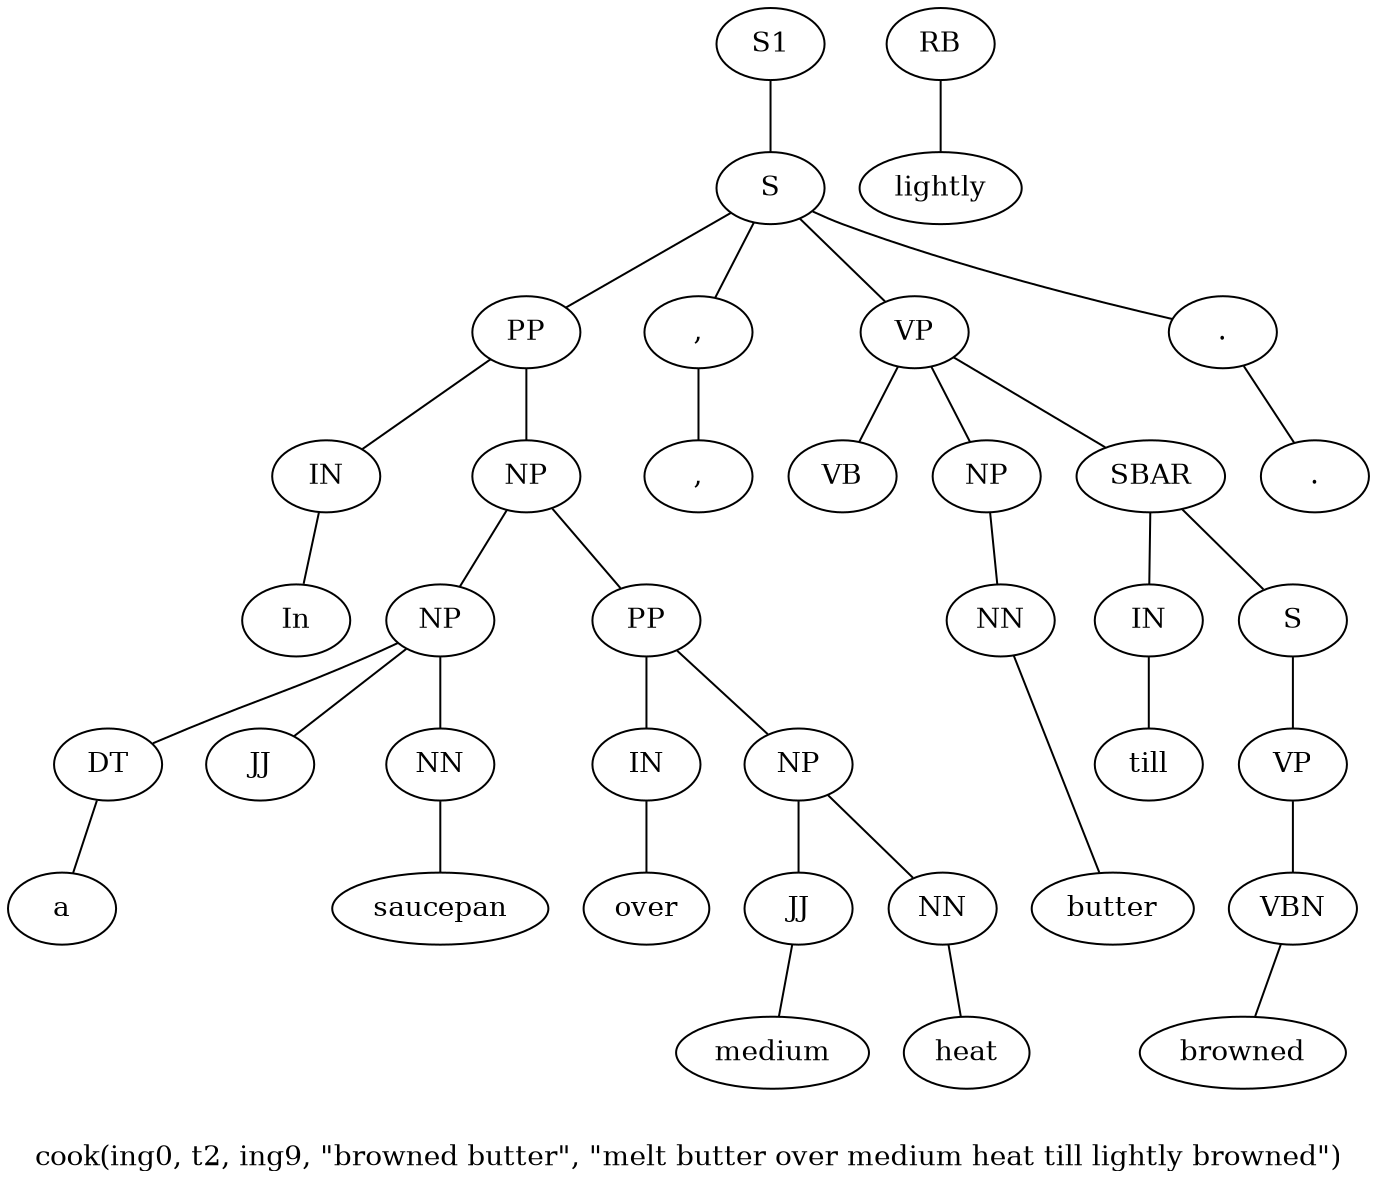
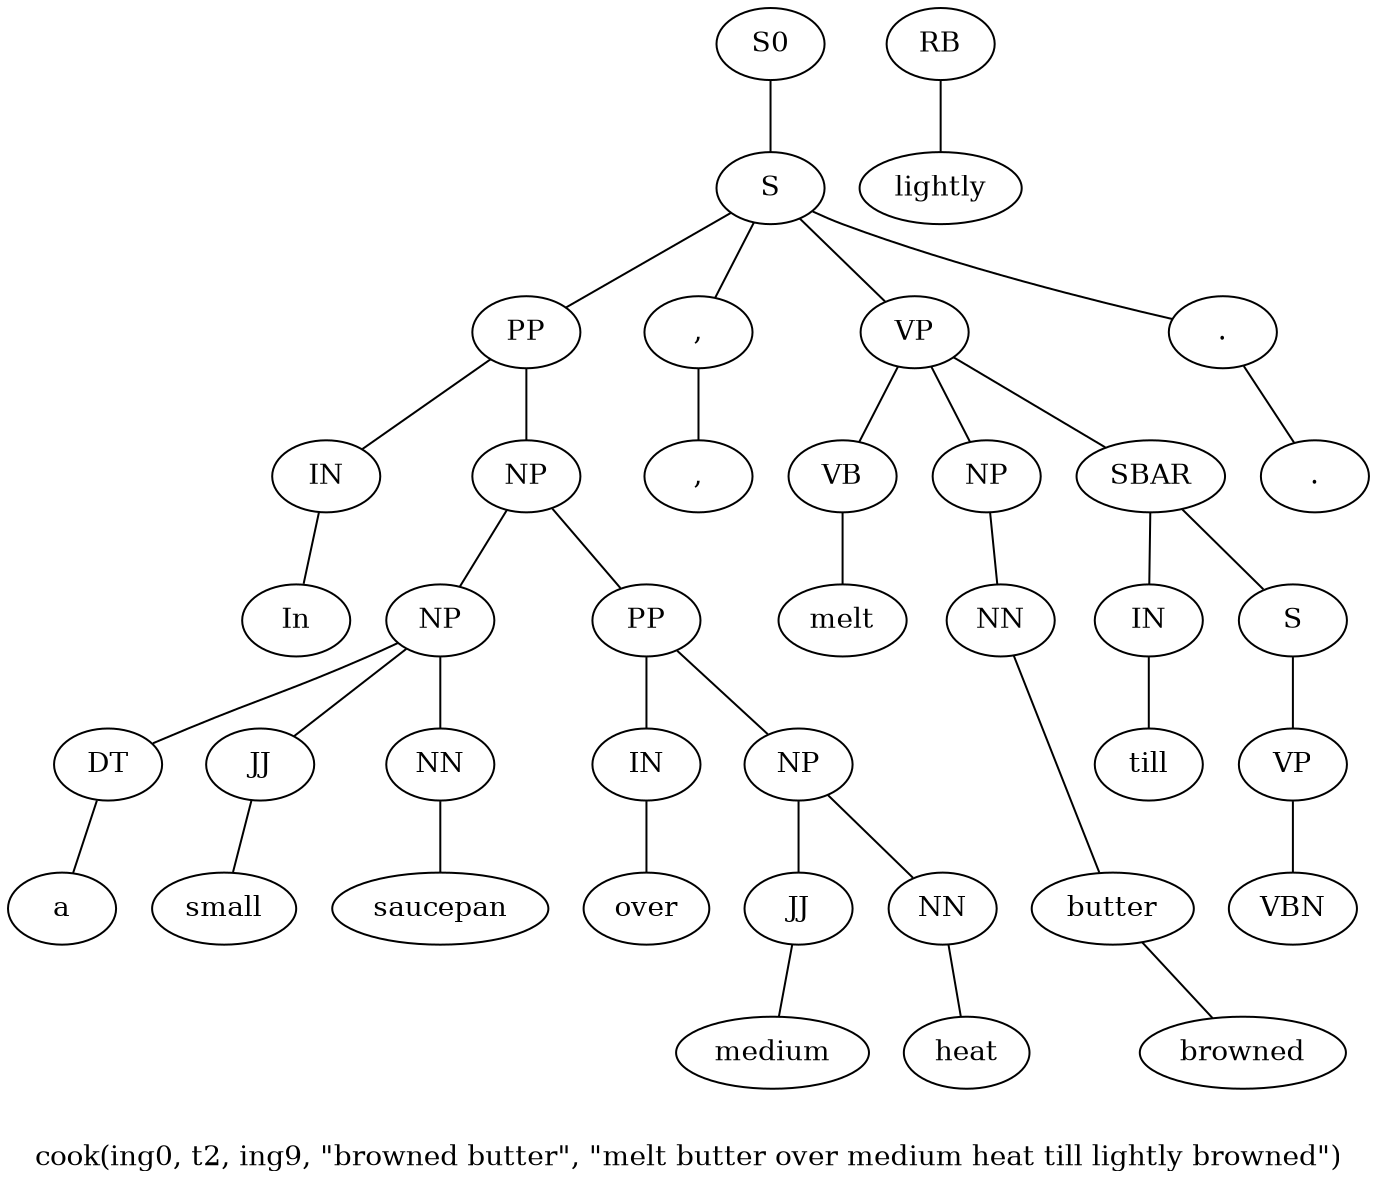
(771, 44) -> (771, 44)
none -> (843, 620)
none -> (224, 909)
(1268, 980) -> (1177, 980)
